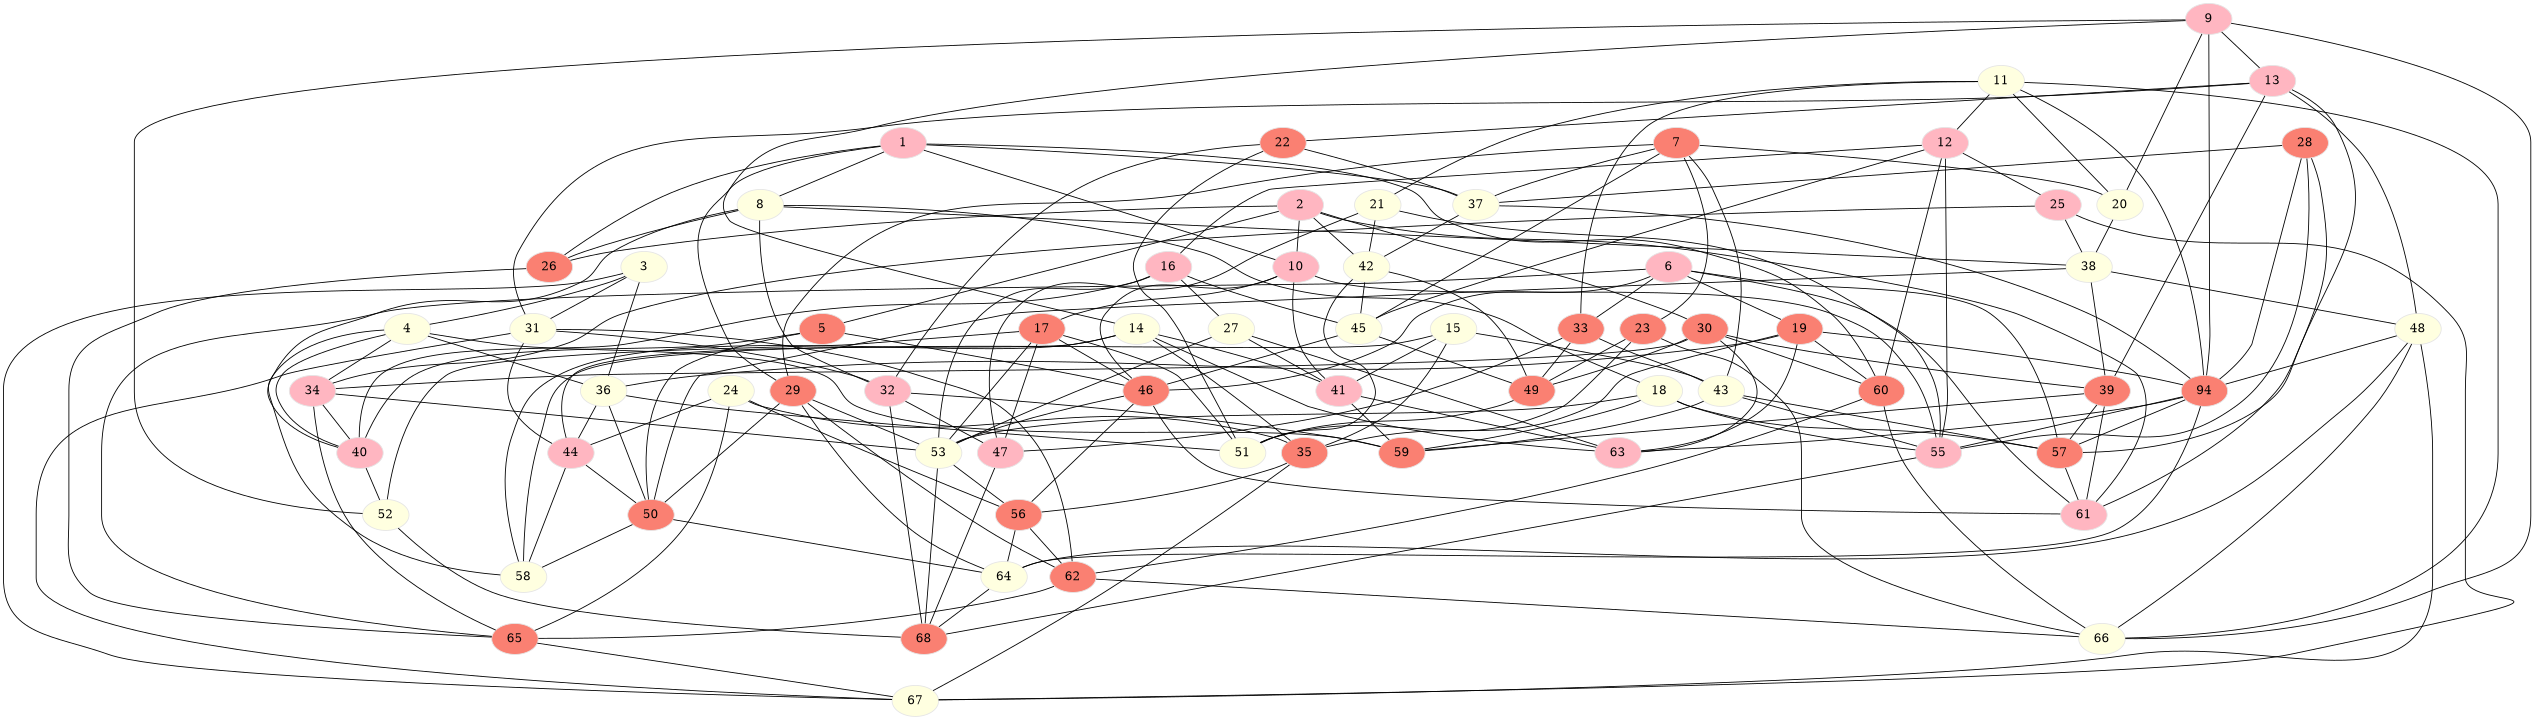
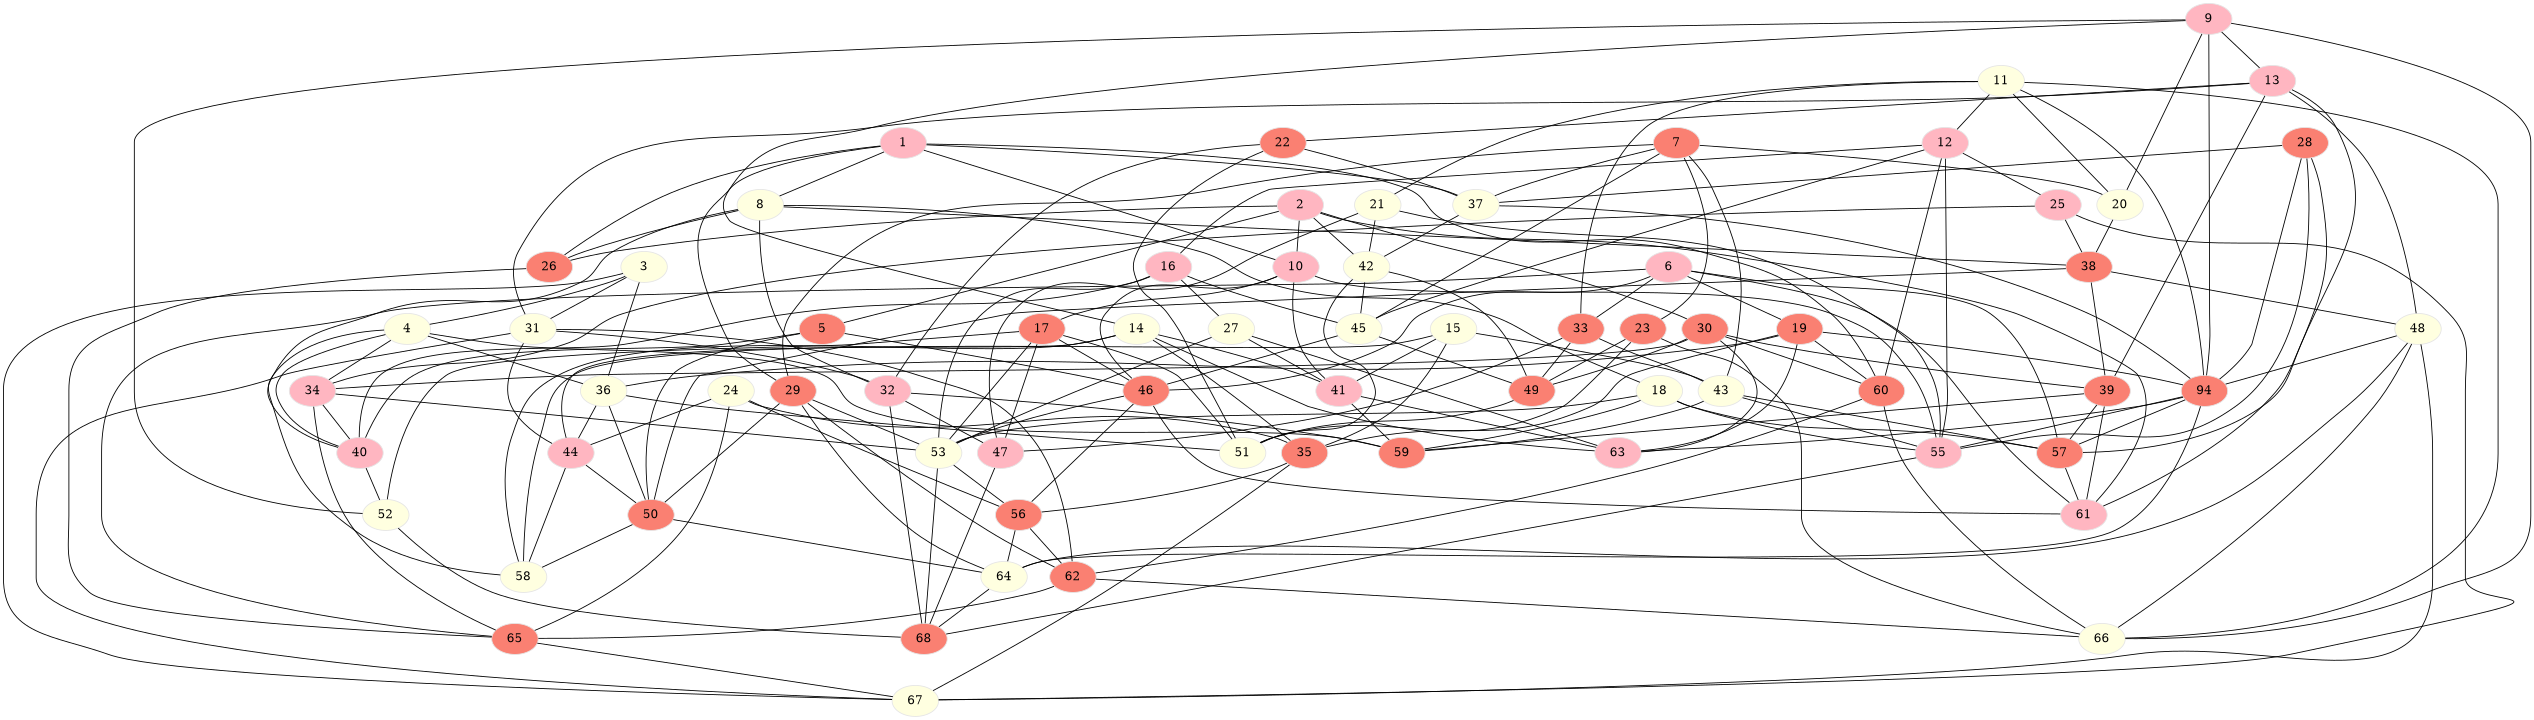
(2089, 267) -> (2089, 267)
